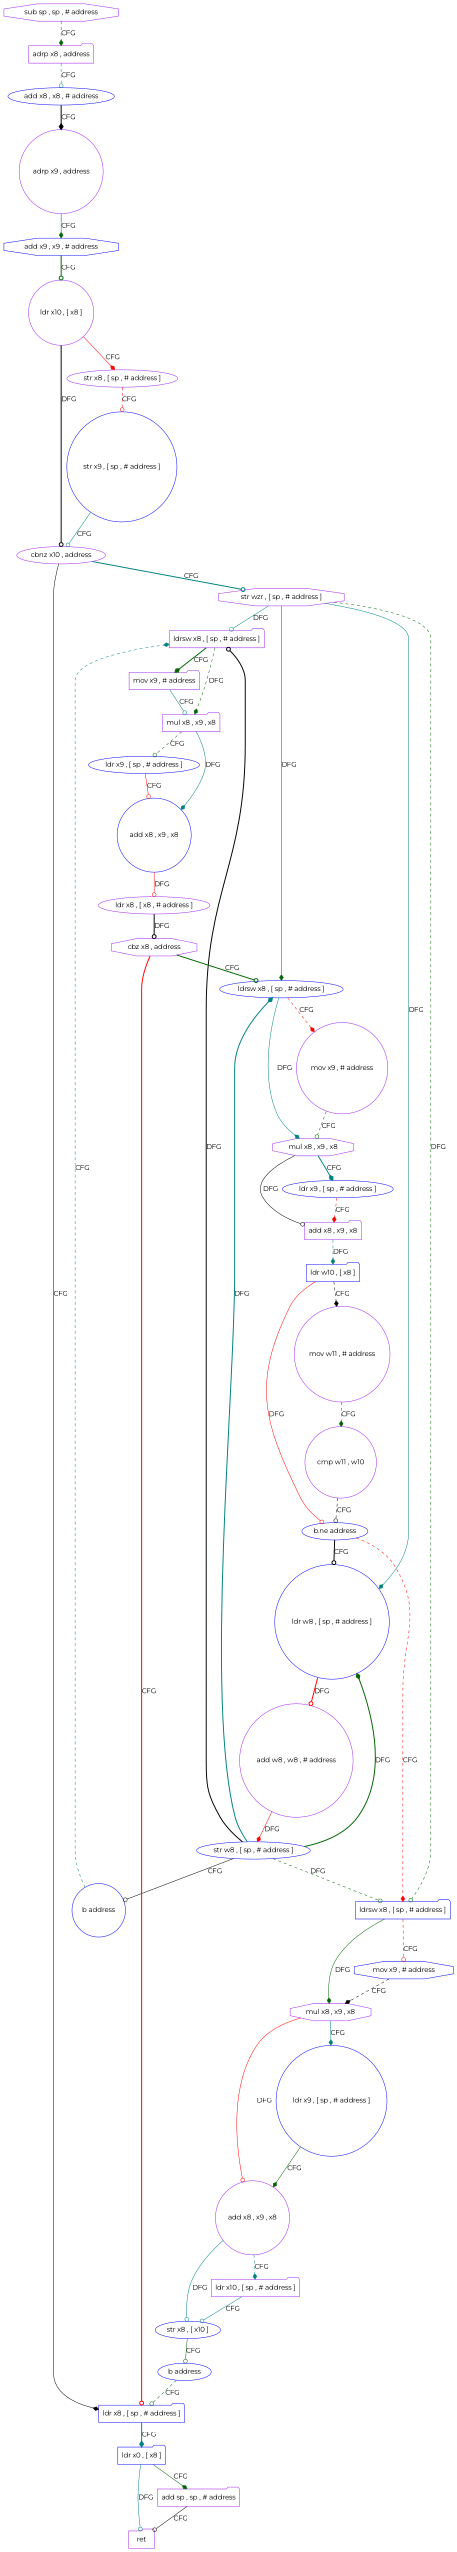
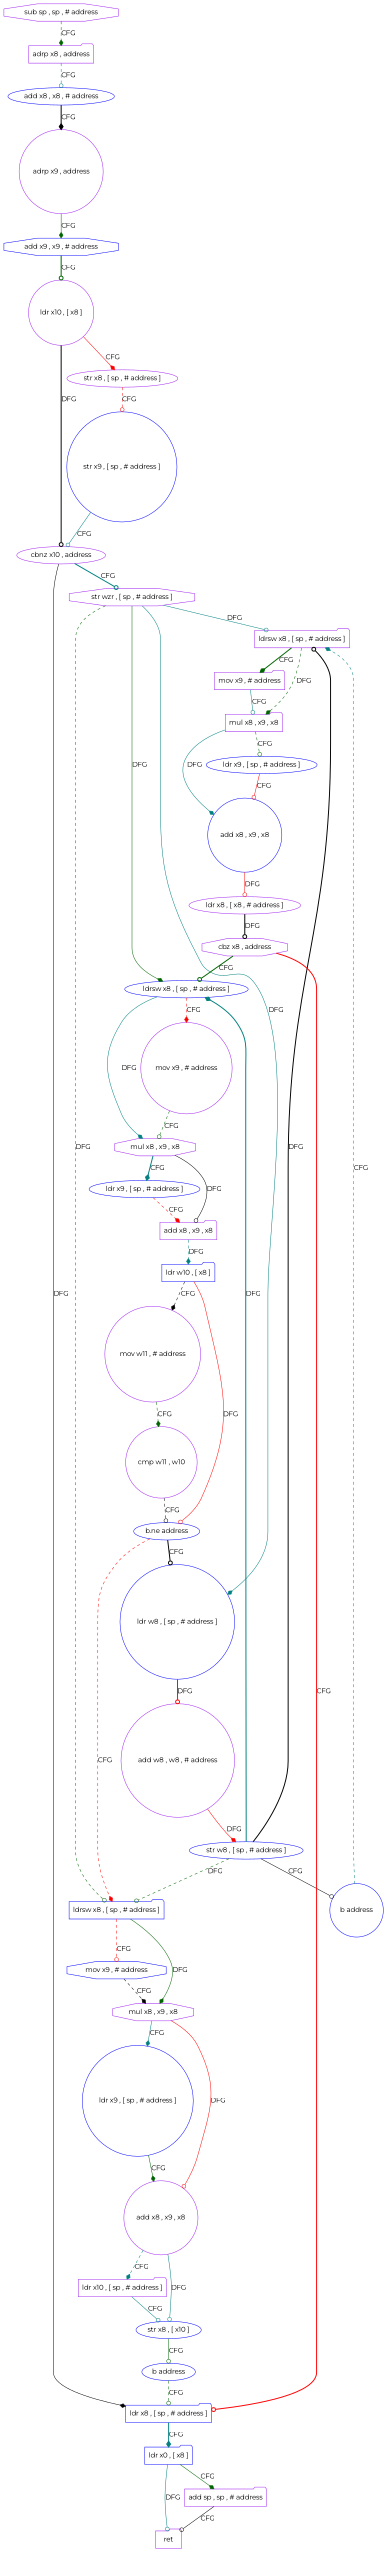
(61, 1294) -> (61, 1294)
(373, 1780) -> none
